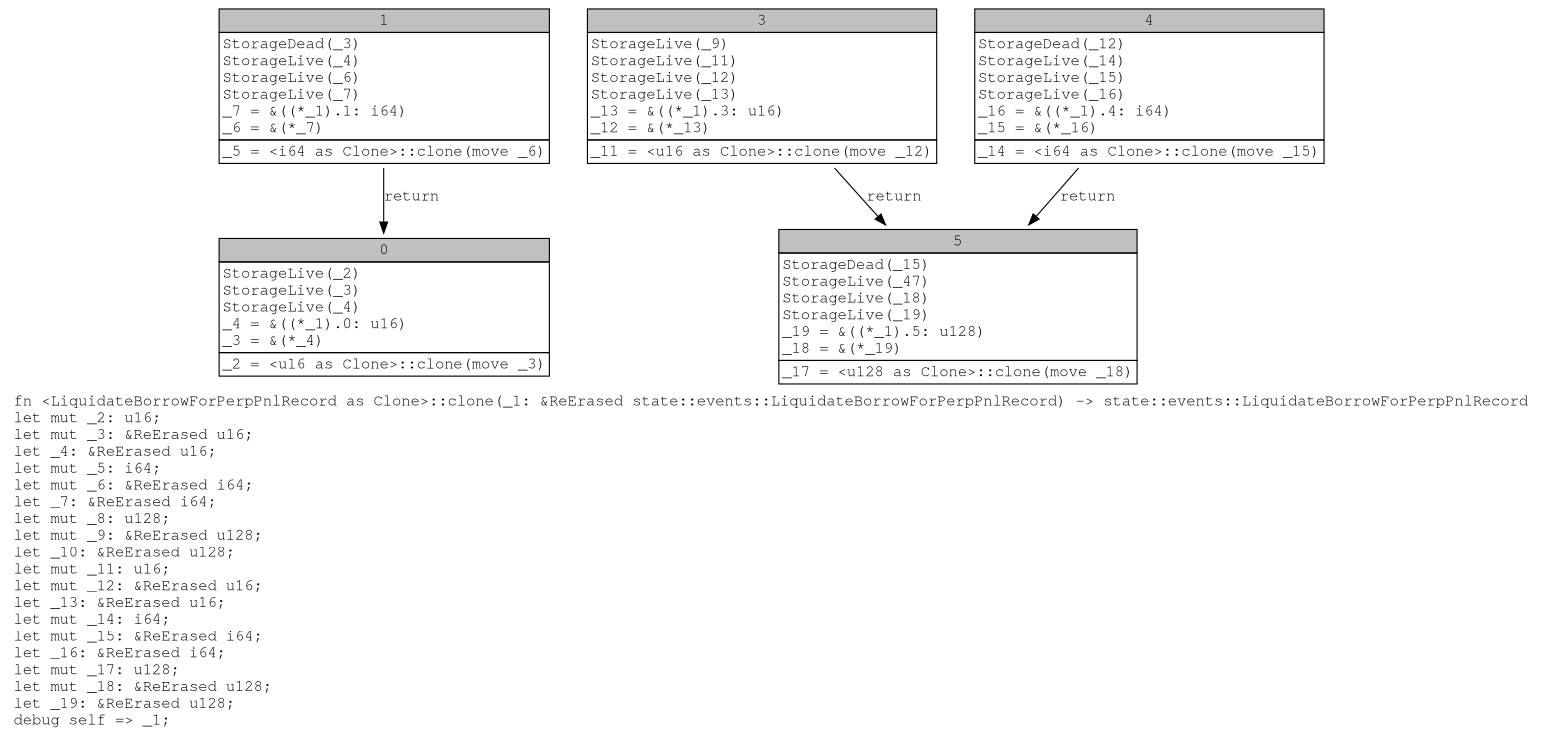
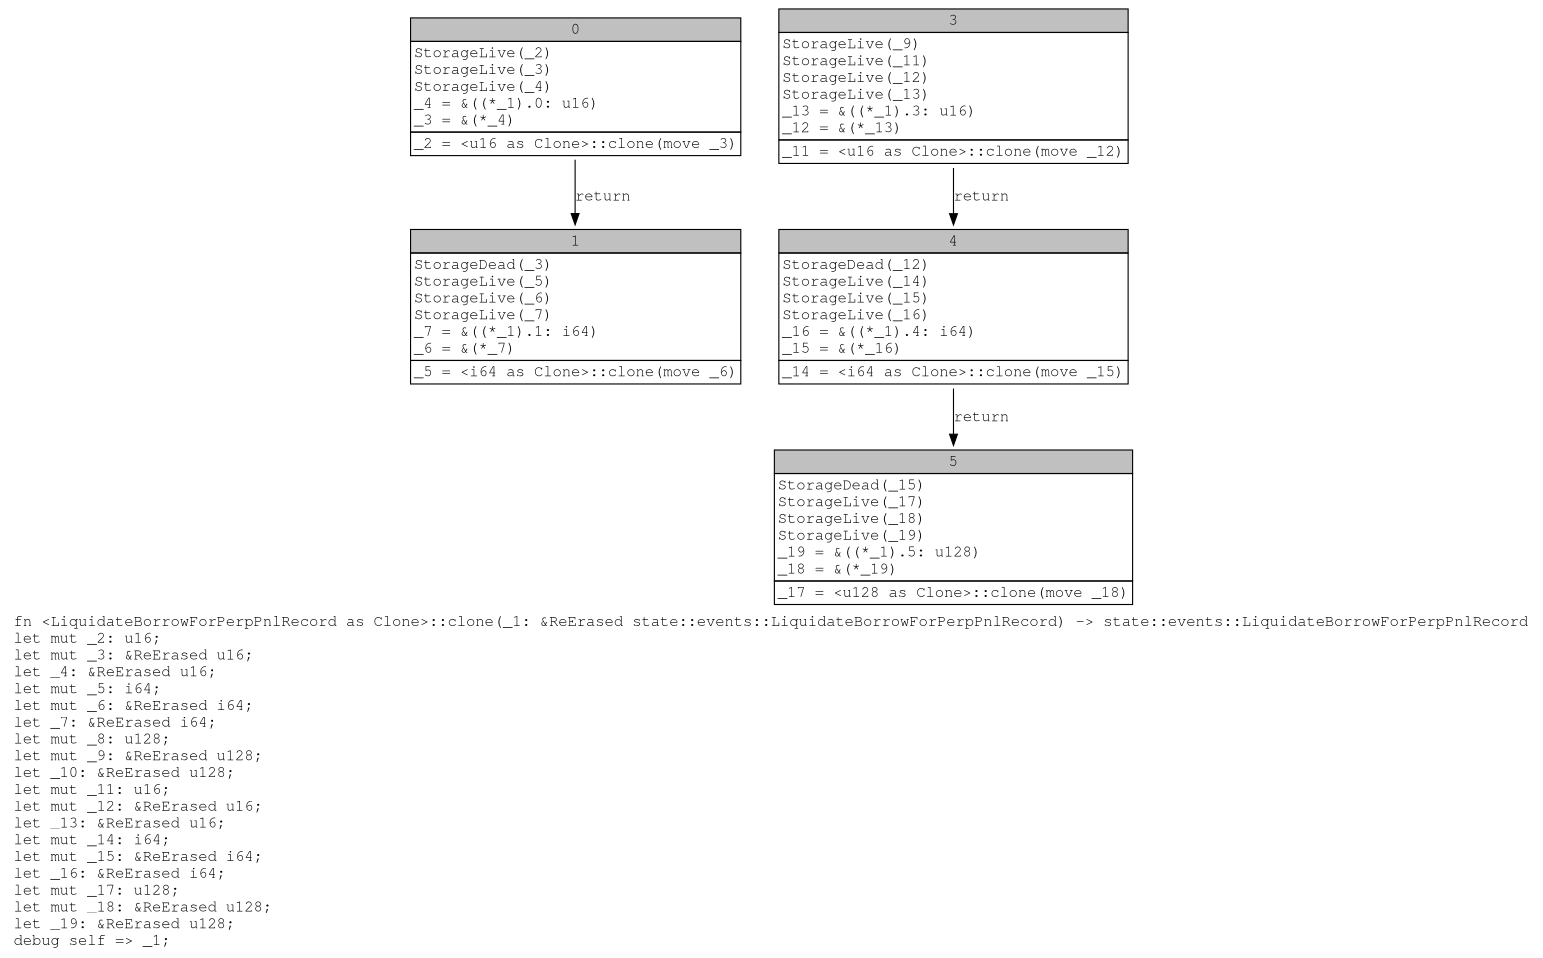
(292, 60) -> (483, 281)
(856, 192) -> (953, 191)
(384, 195) -> (575, 186)
(857, 281) -> (852, 502)
